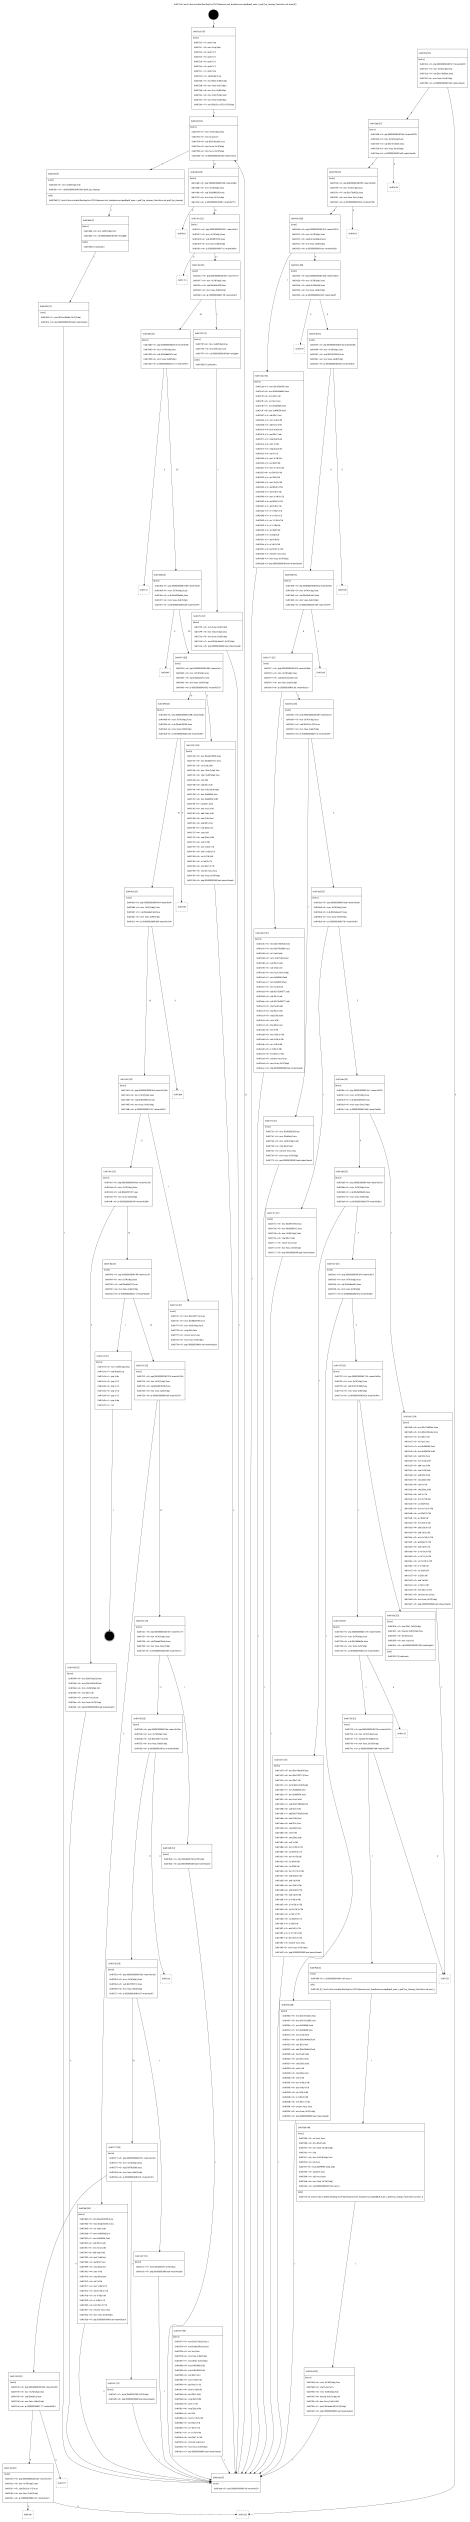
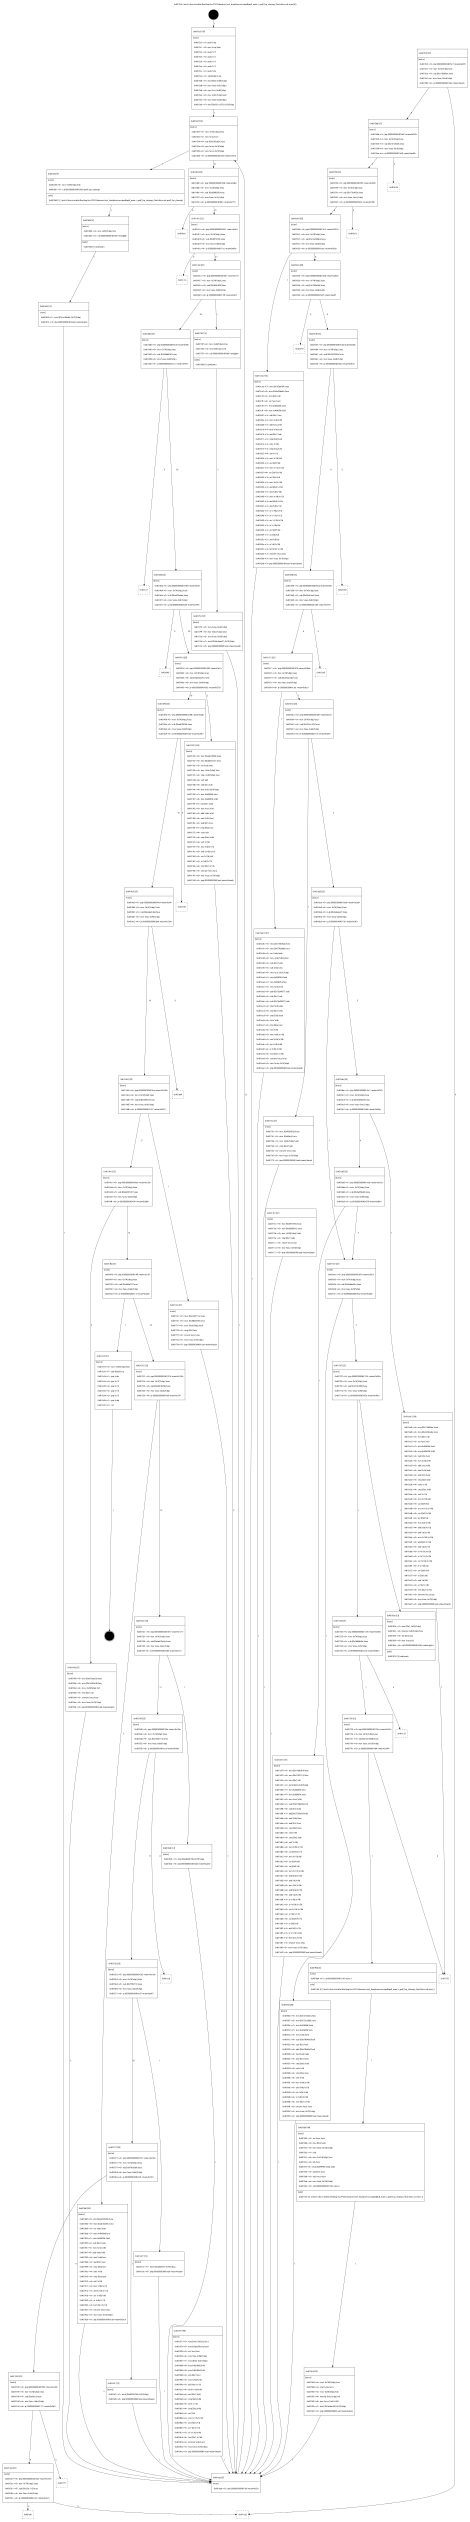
(322, 1068) -> (326, 1093)
none -> (227, 1909)
